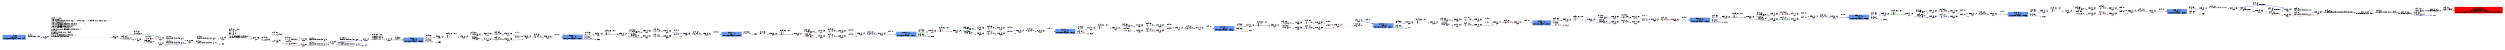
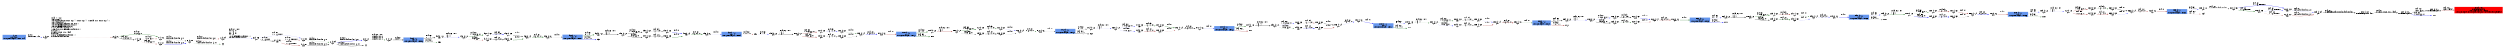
(1358, 26) -> (1348, 23)
